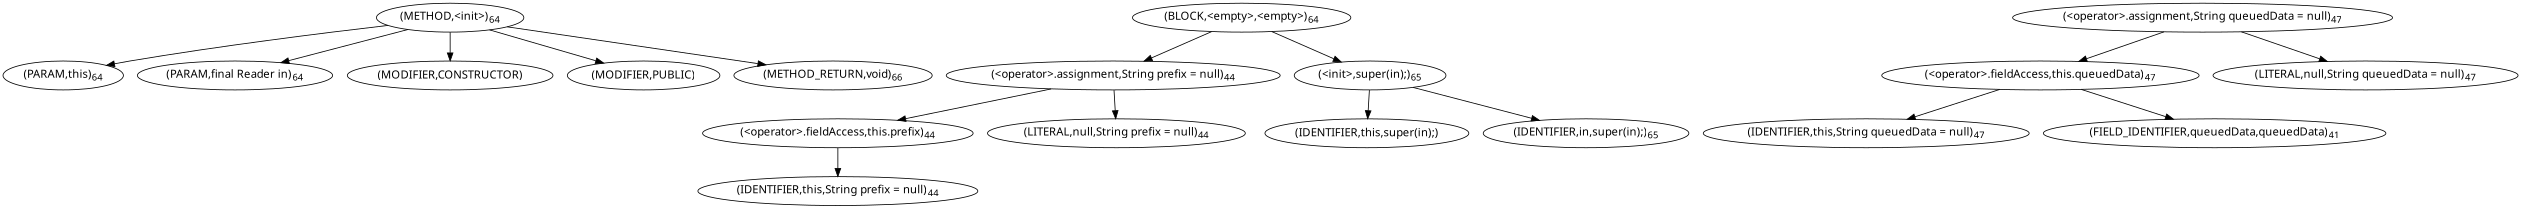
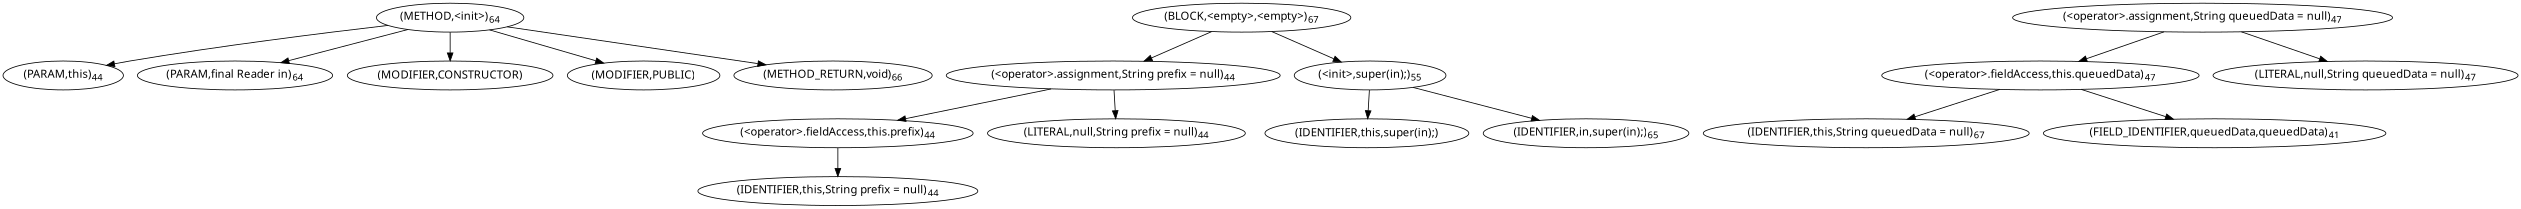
(1314, 16) -> (1314, 16)
(97, 74) -> (97, 74)
(1416, 74) -> (1416, 74)
(1979, 132) -> (1979, 132)
